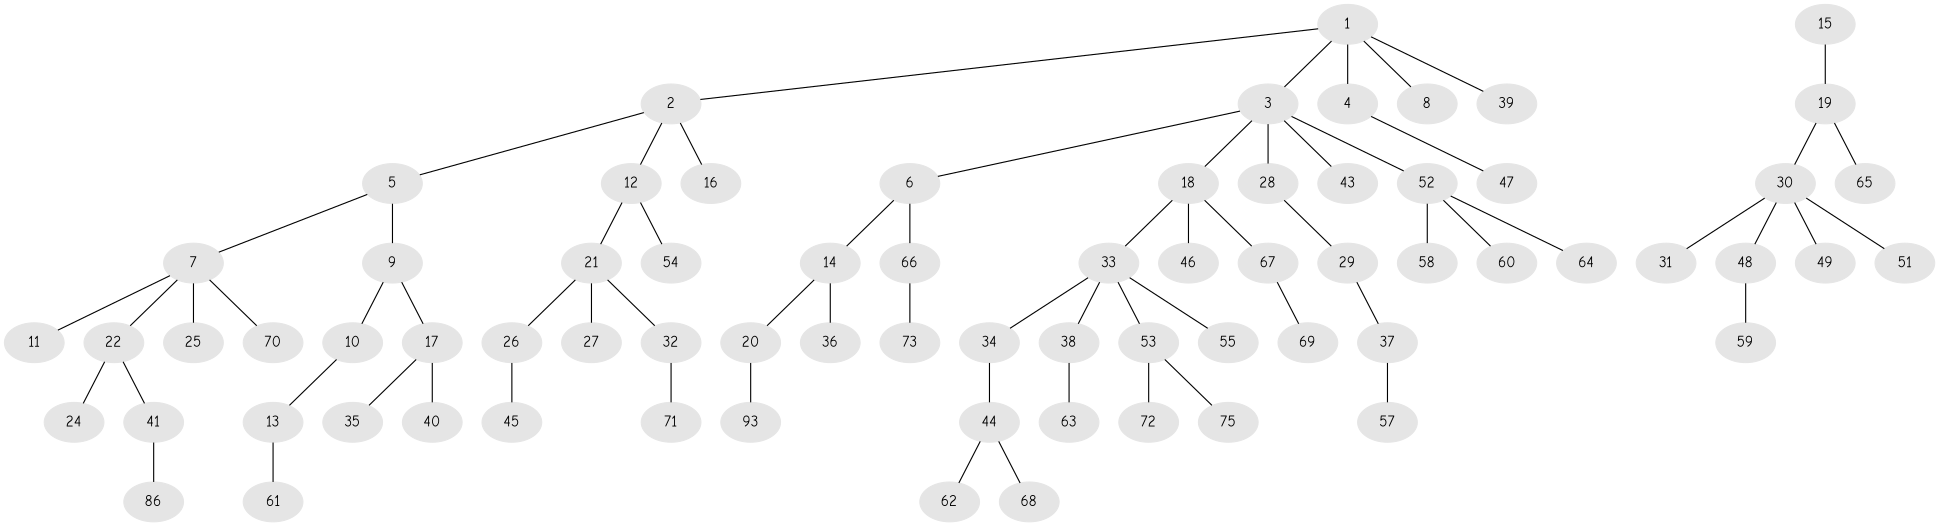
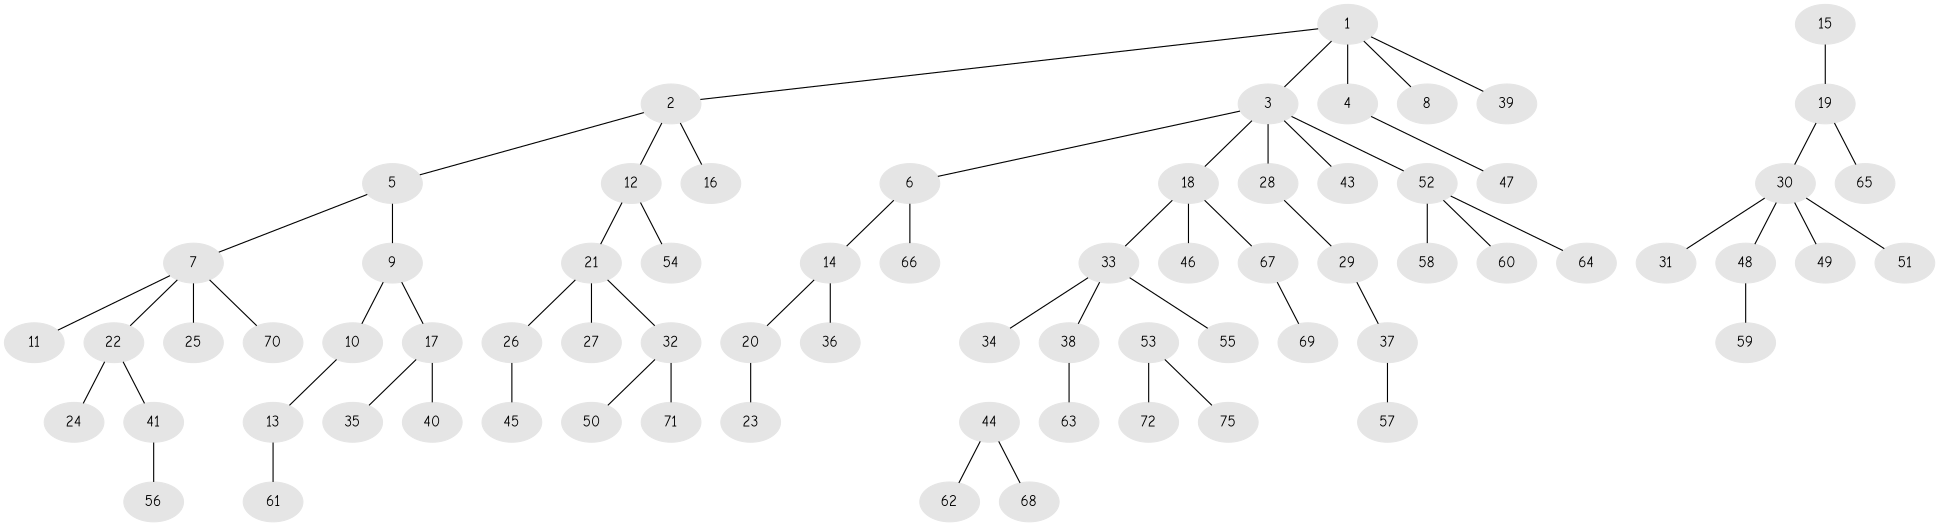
(1129, 303) -> none
(910, 343) -> none
(989, 383) -> none
none -> (591, 422)
(751, 422) -> (751, 422)
(154, 502) -> (154, 502)
